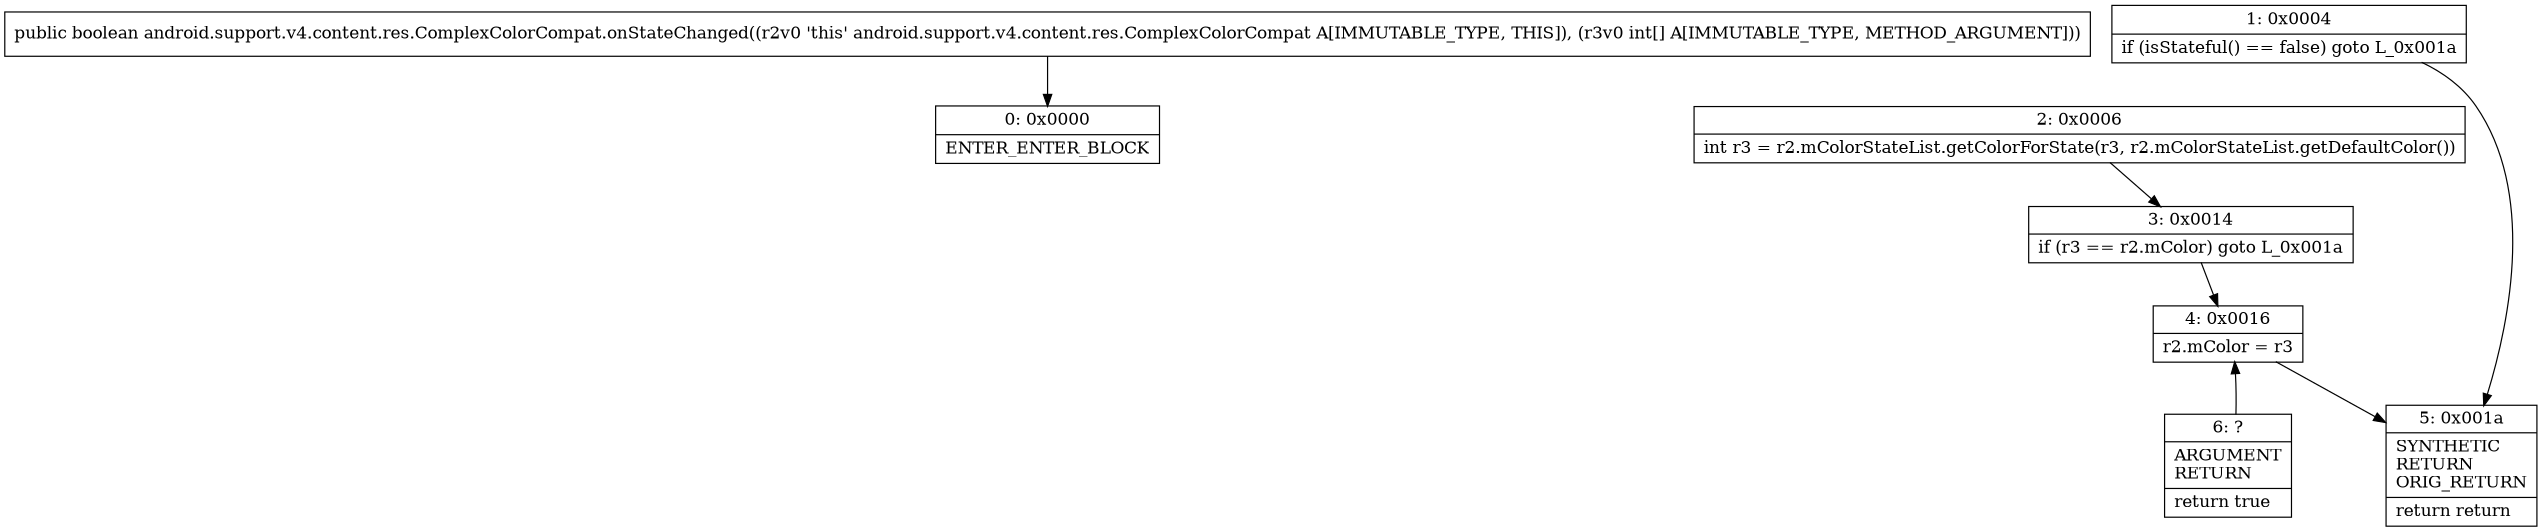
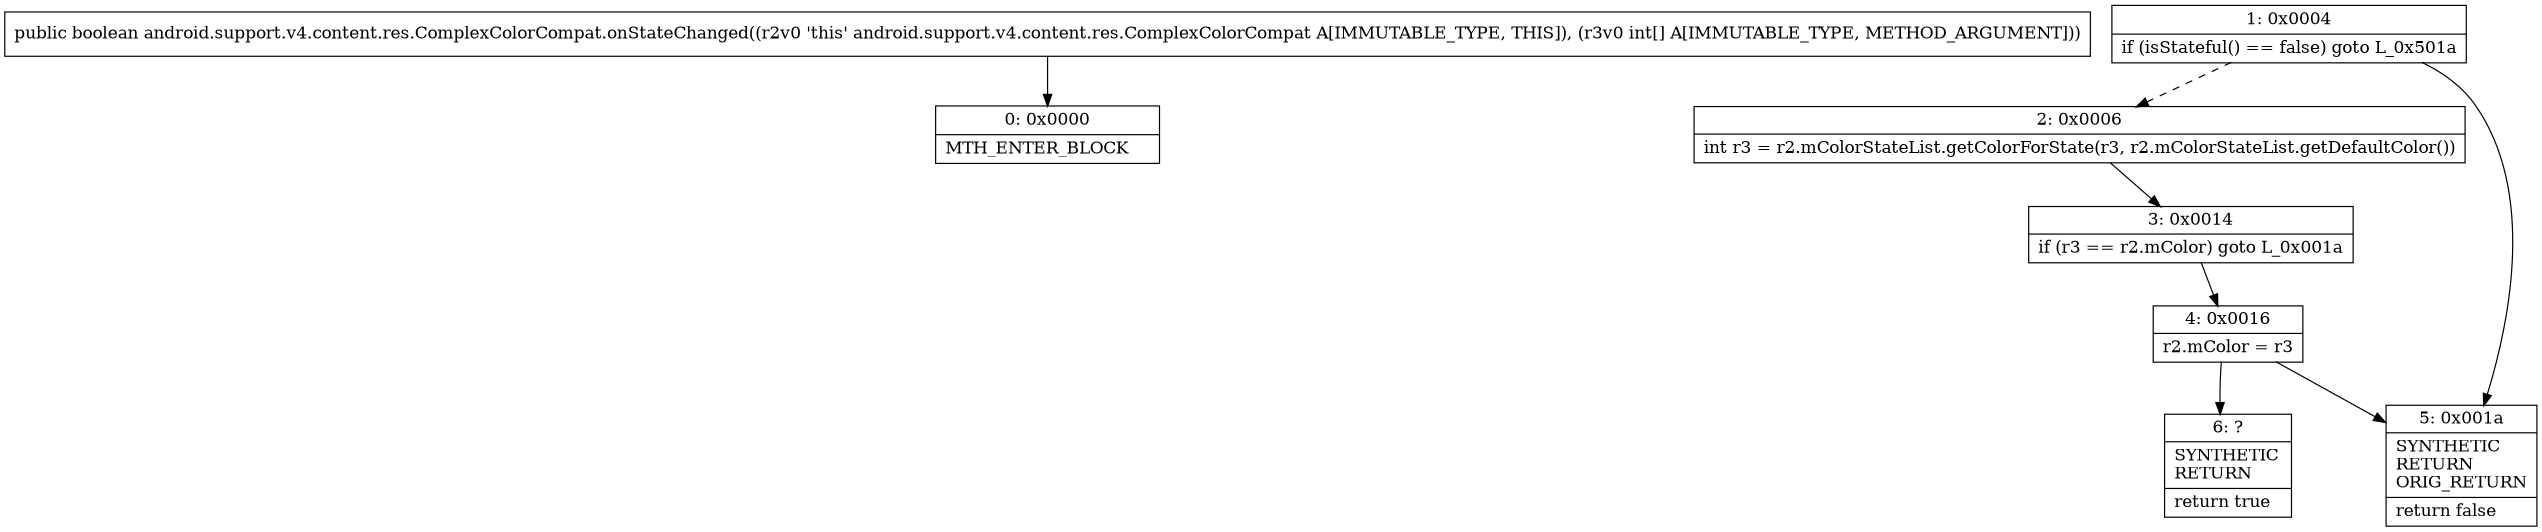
(2289, 48) -> (2289, 48)
none -> (2189, 82)
(1048, 148) -> (1037, 148)
(2236, 394) -> (2220, 382)
(2228, 456) -> (2227, 456)
(2454, 511) -> (2447, 511)
